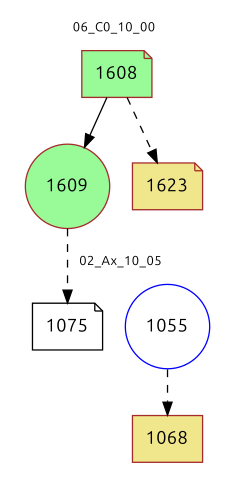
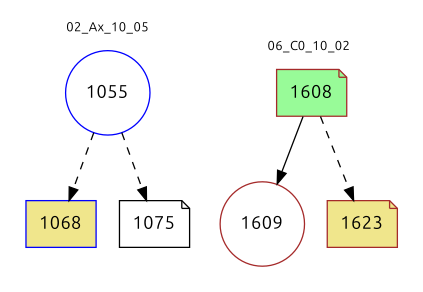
(114, 28) -> (309, 47)
(68, 186) -> (262, 224)
(68, 259) -> (132, 161)
(168, 439) -> (61, 224)
